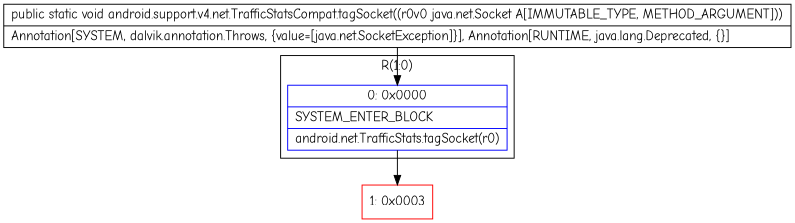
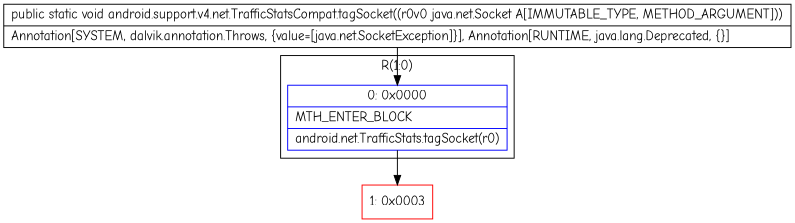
(364, 117) -> (354, 117)
